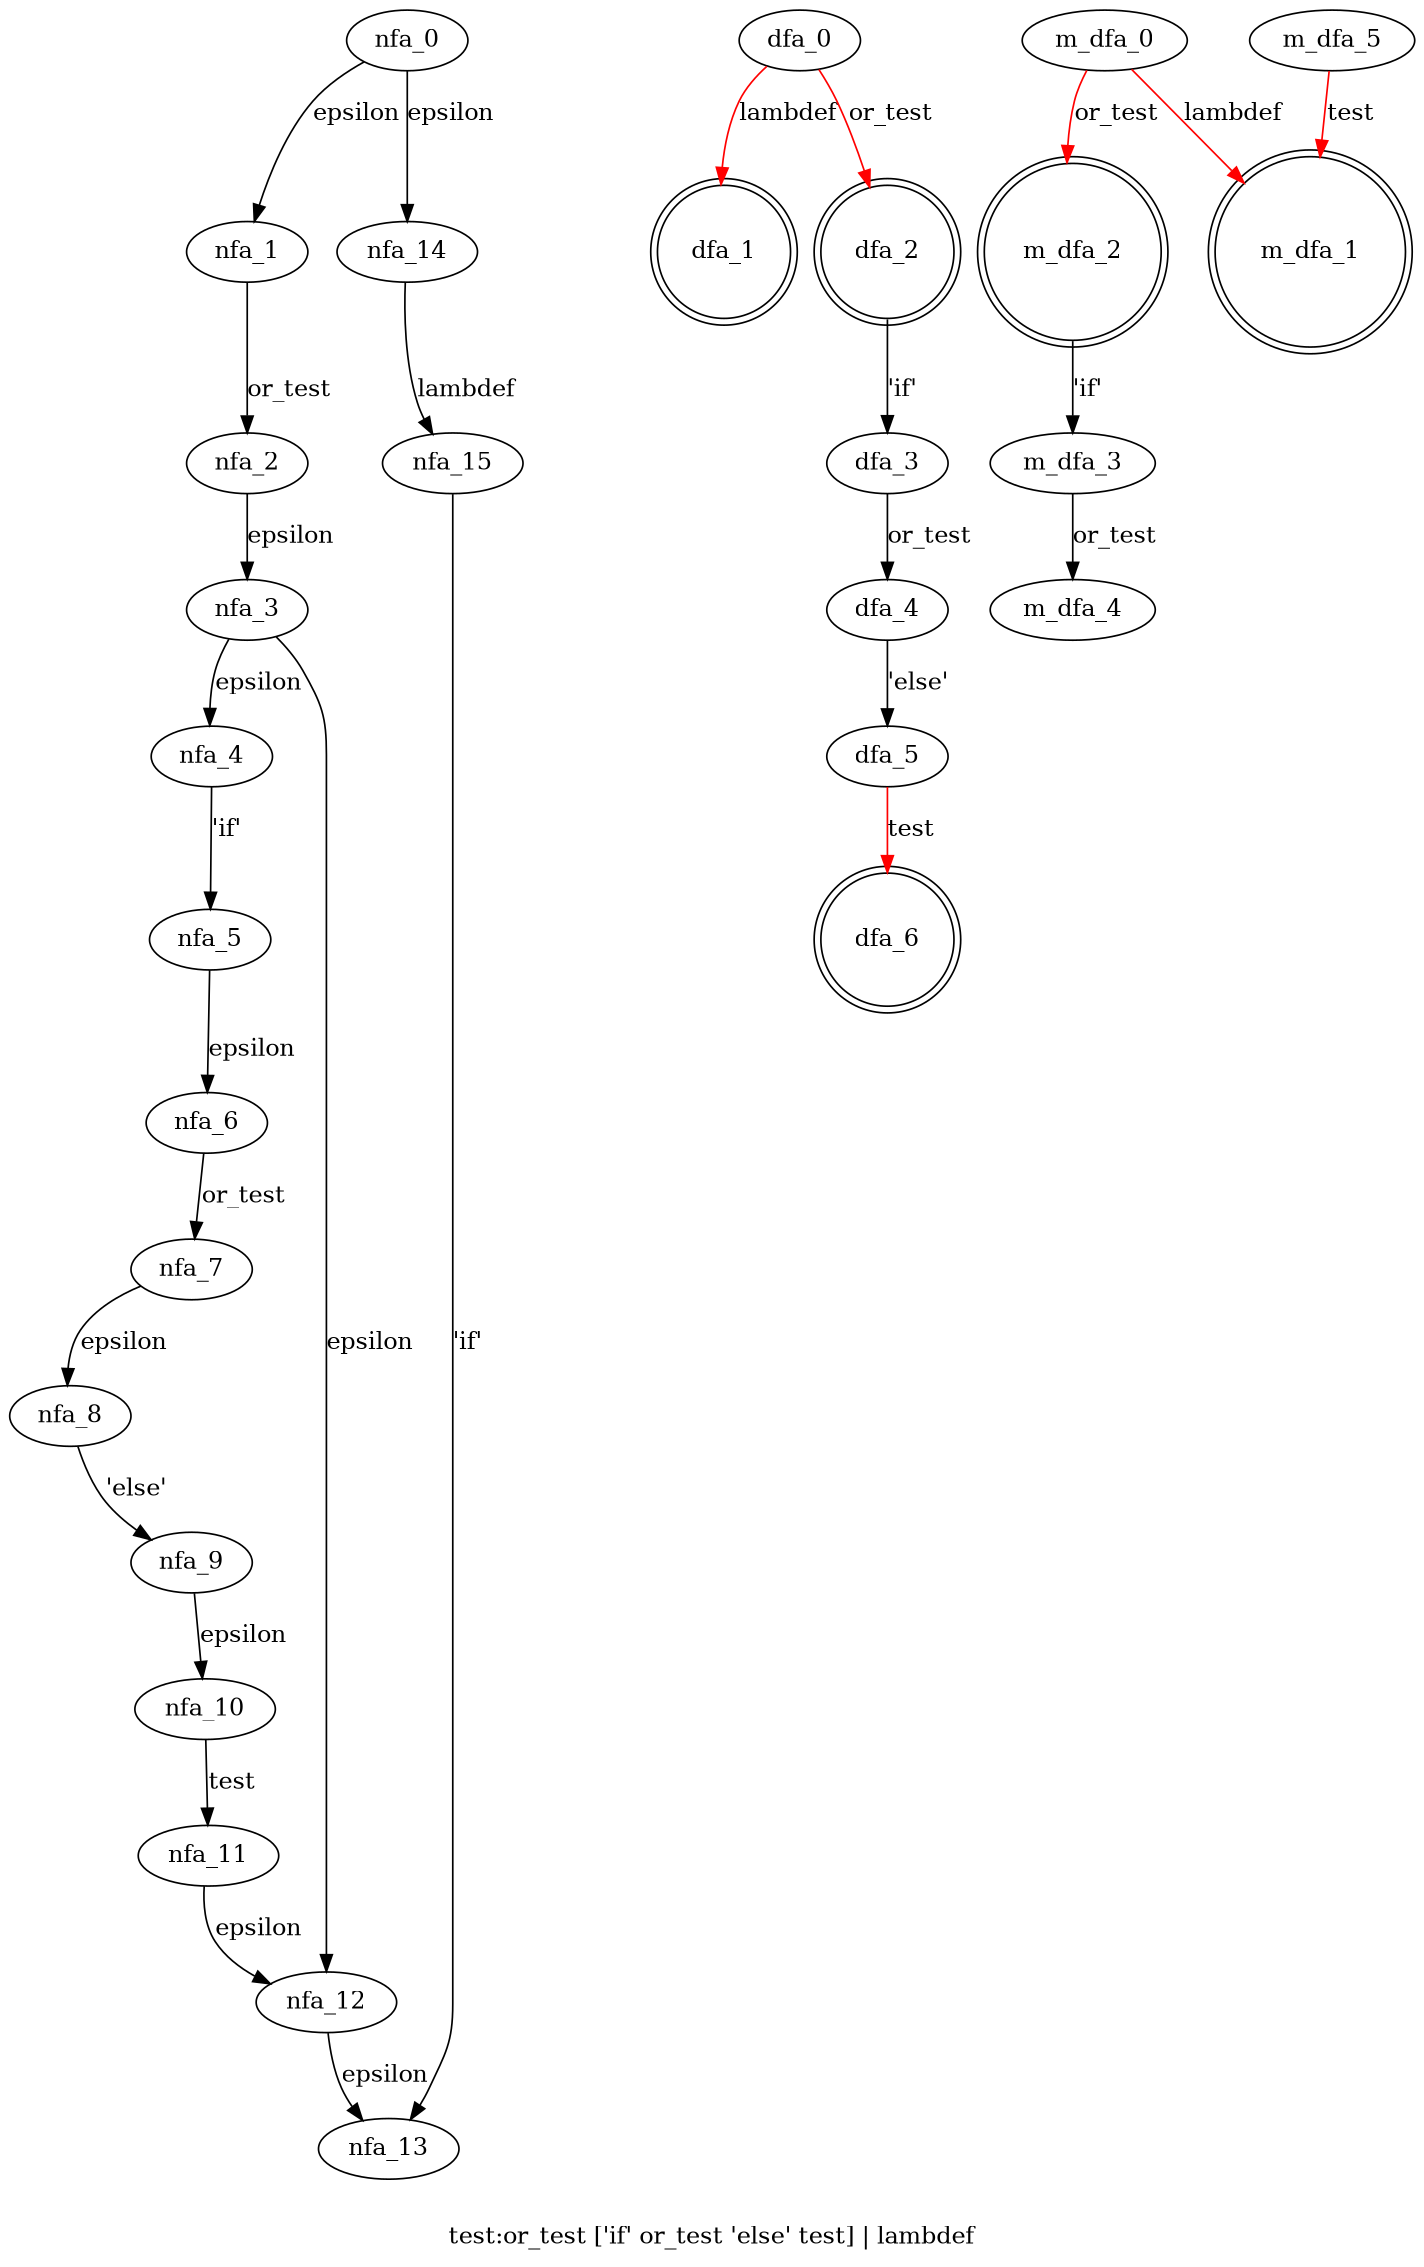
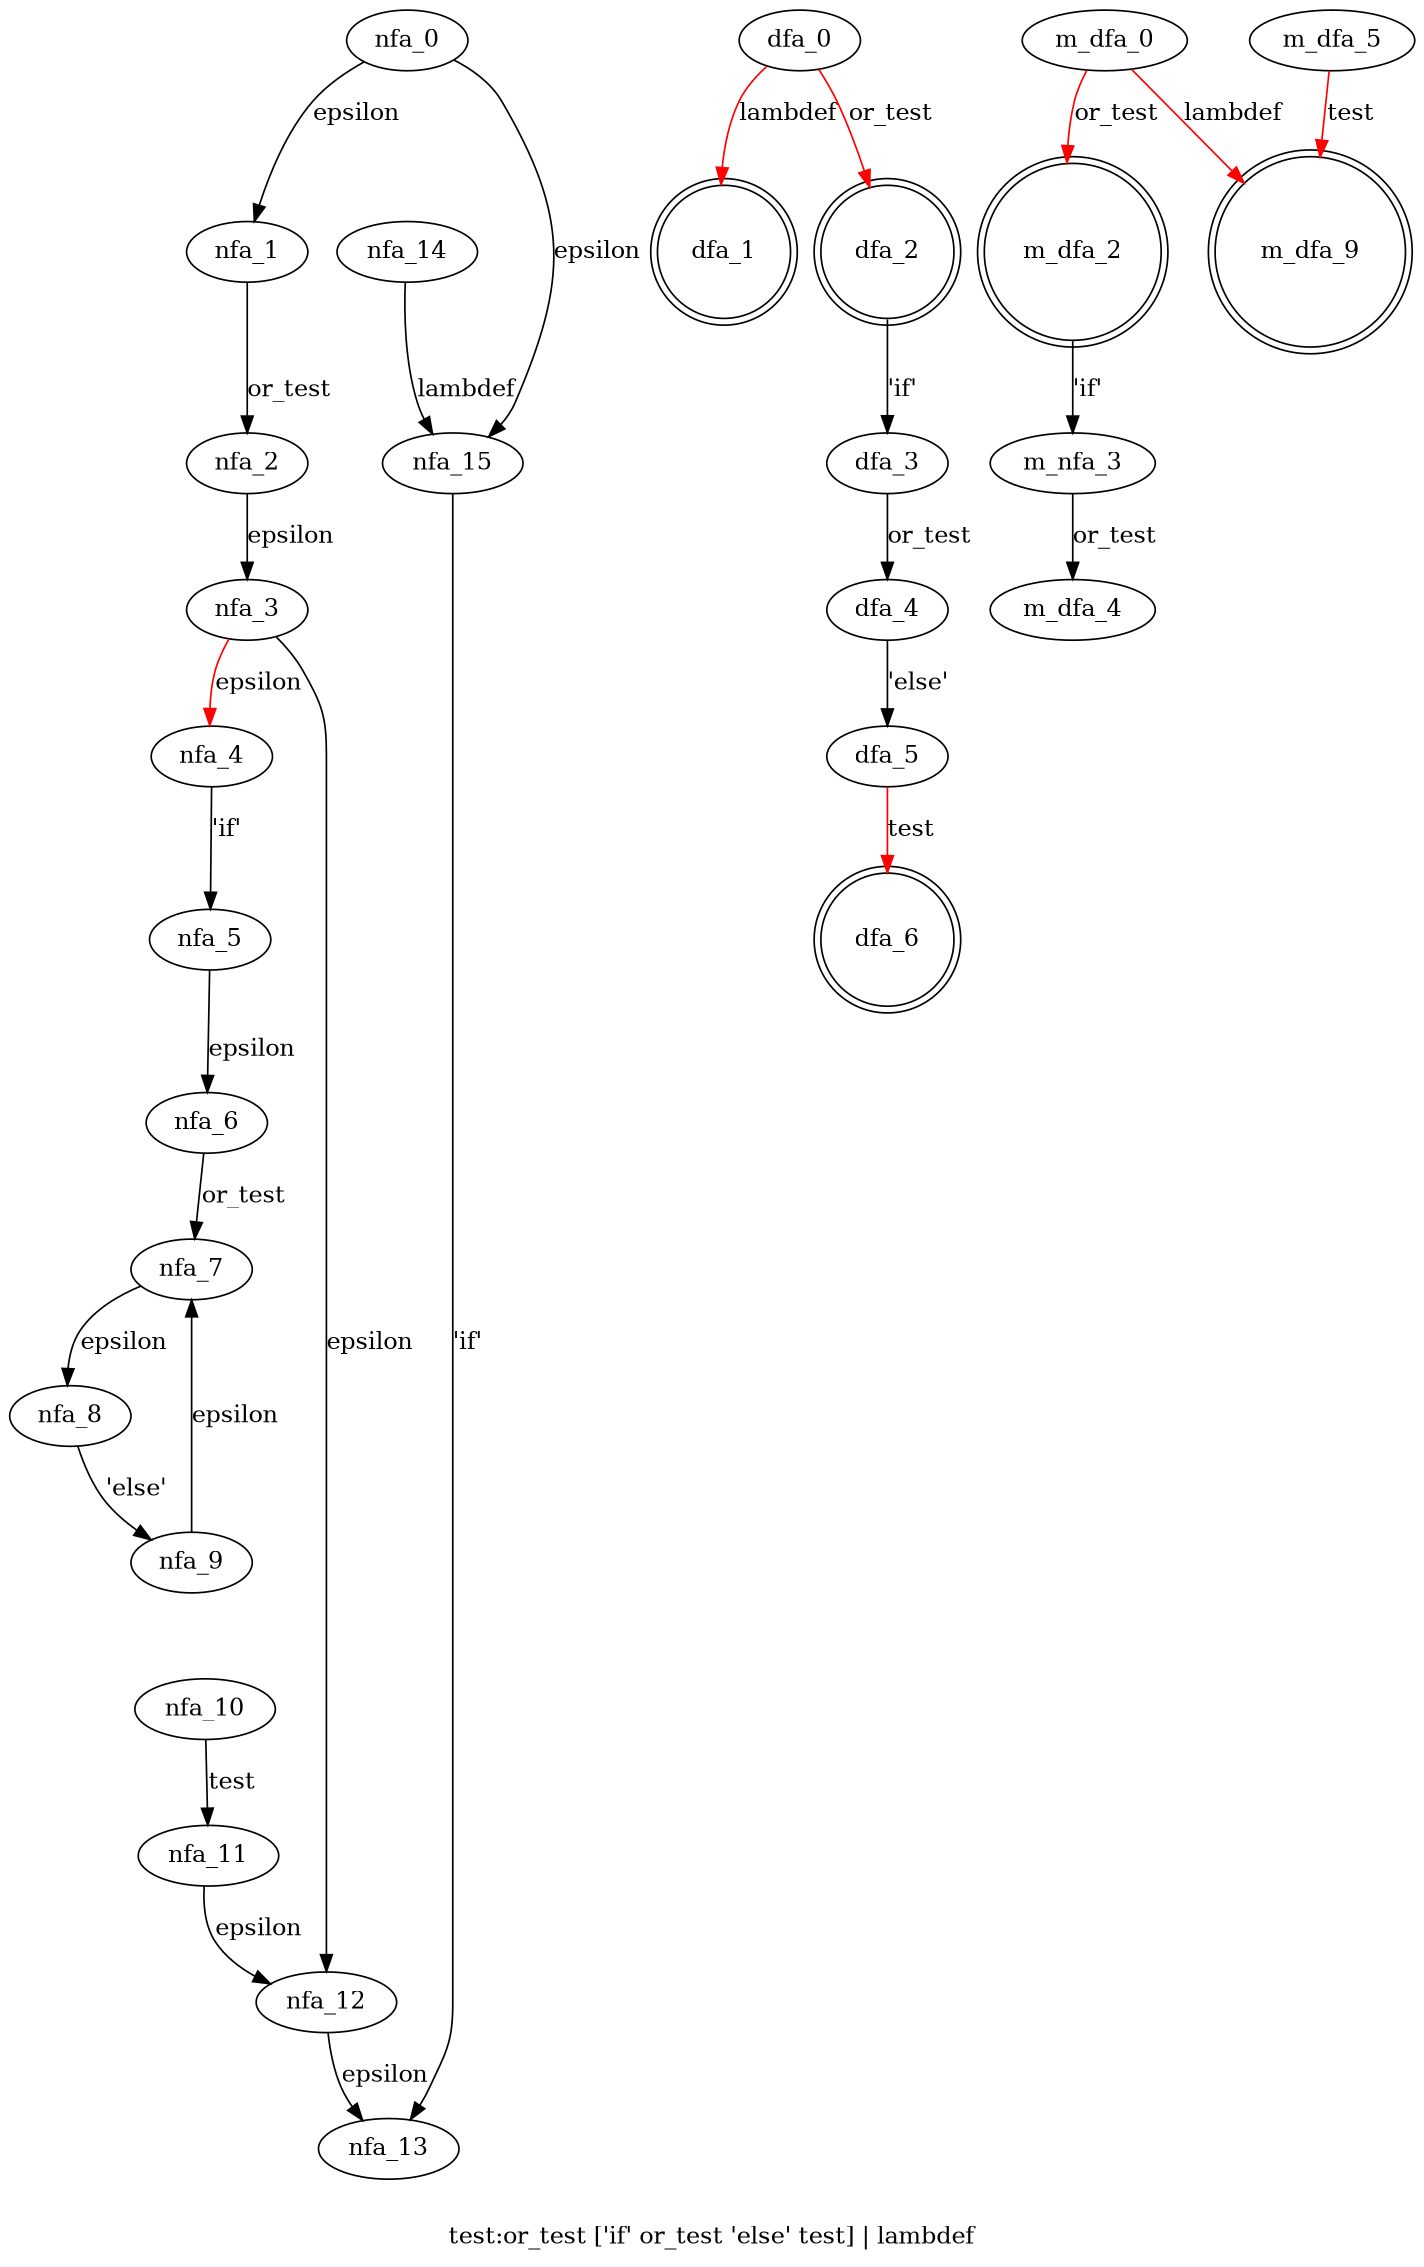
(407, 138) -> (552, 231)
(1310, 252) -> (1310, 252)
(1073, 463) -> (1073, 463)
(215, 673) -> (215, 673)
(198, 1627) -> (192, 1425)
